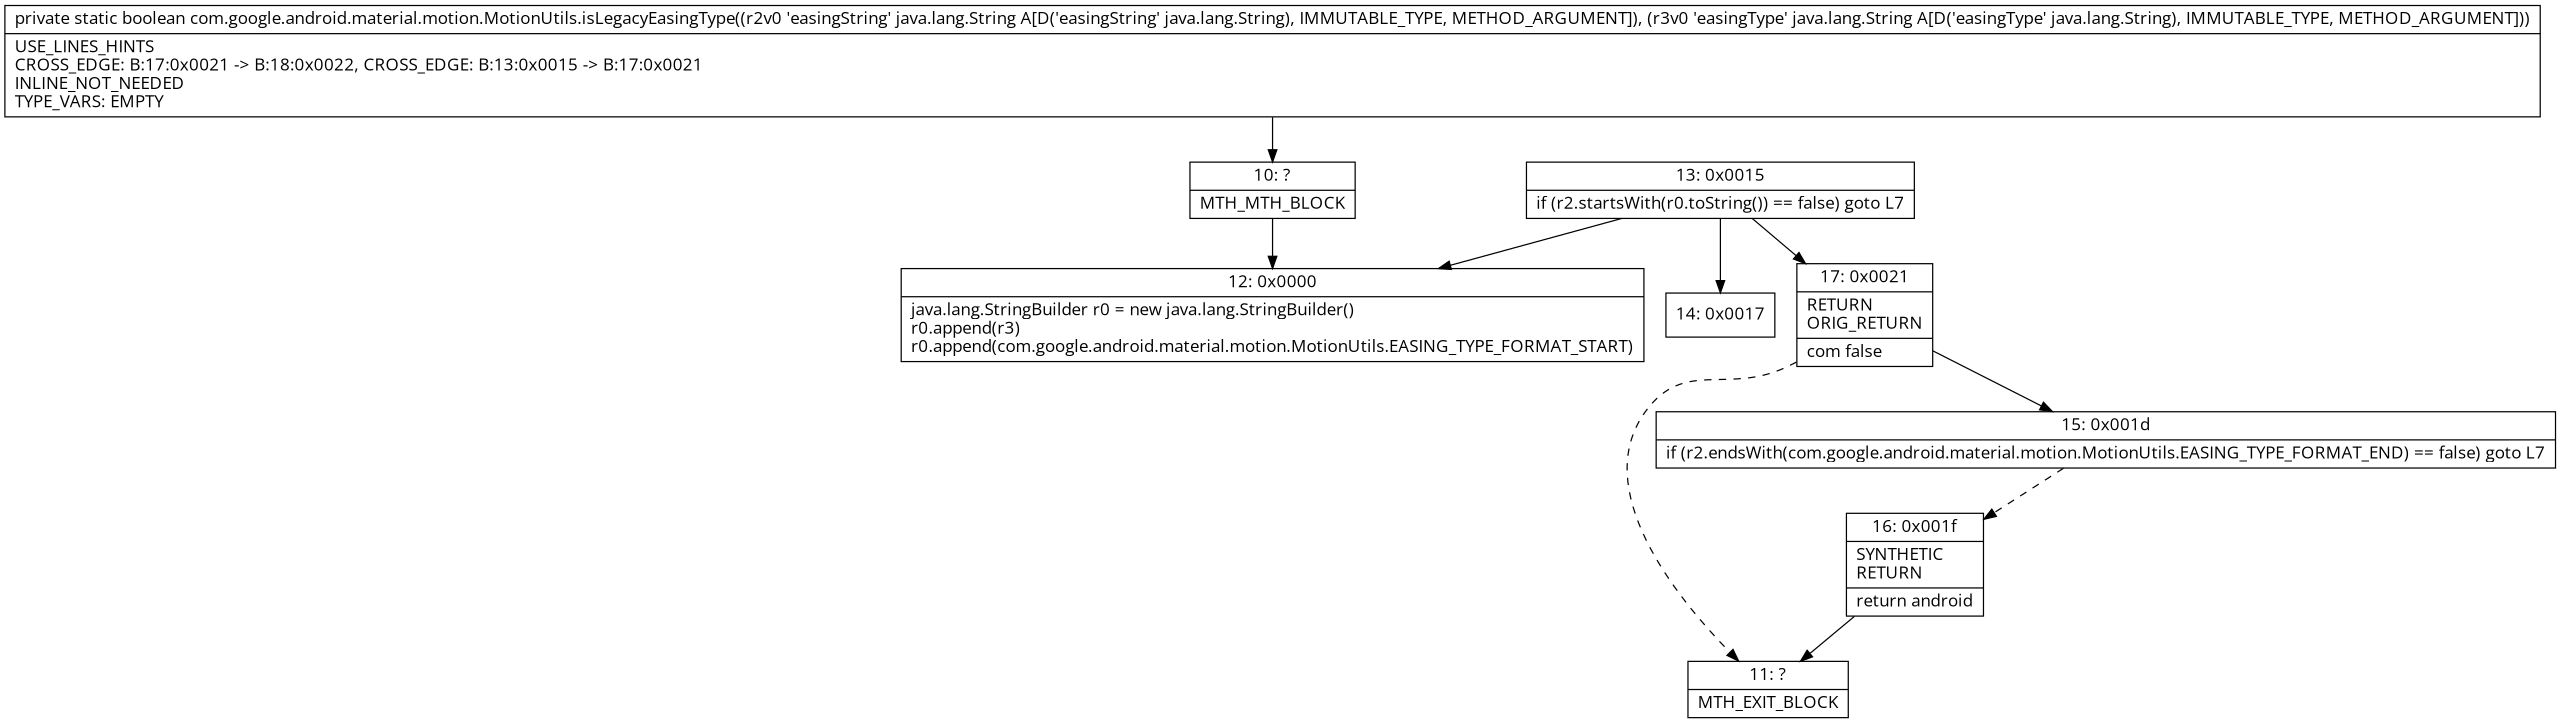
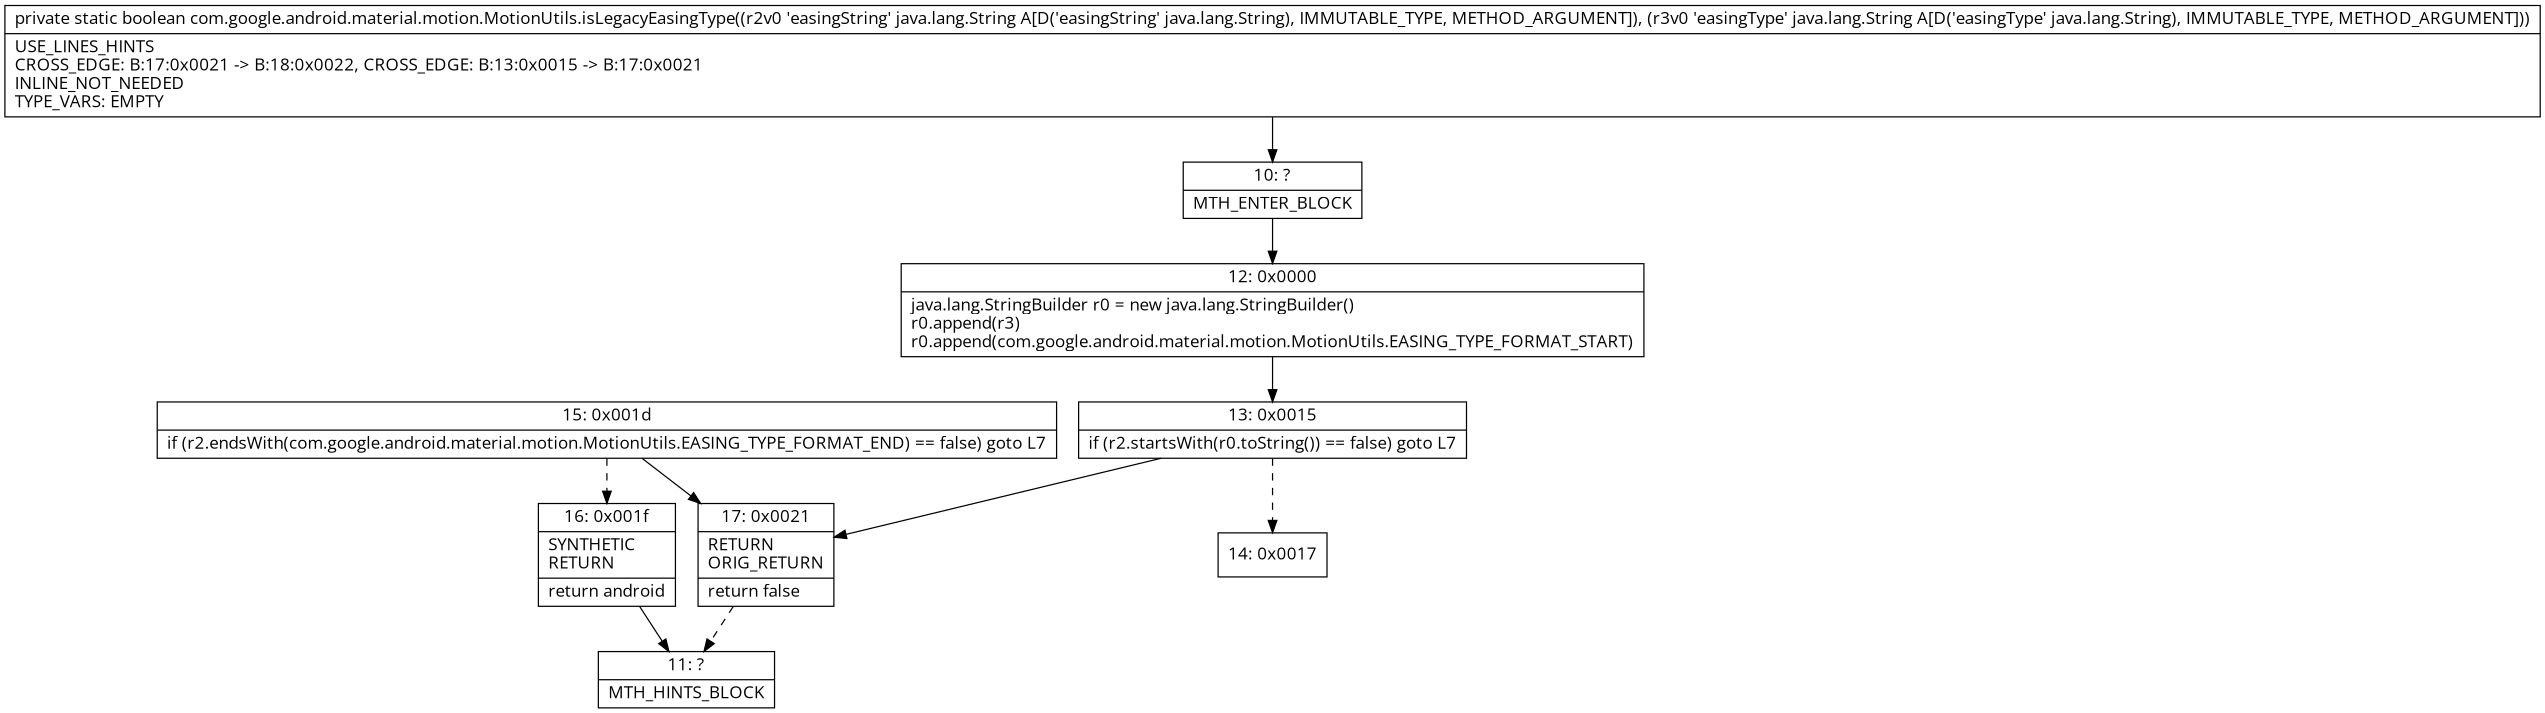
(1273, 204) -> (1273, 204)
(1536, 242) -> (1273, 373)
(1720, 249) -> (1273, 489)
(1845, 352) -> (754, 592)
(1987, 378) -> (666, 477)
(1768, 703) -> (686, 693)
